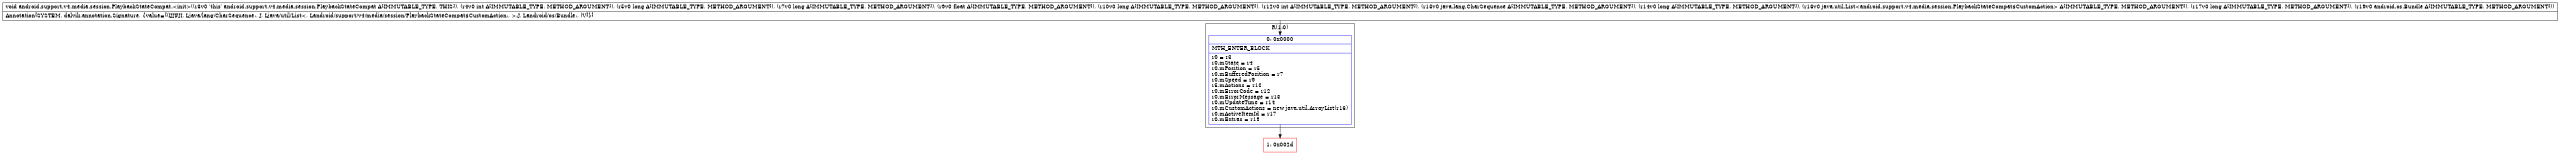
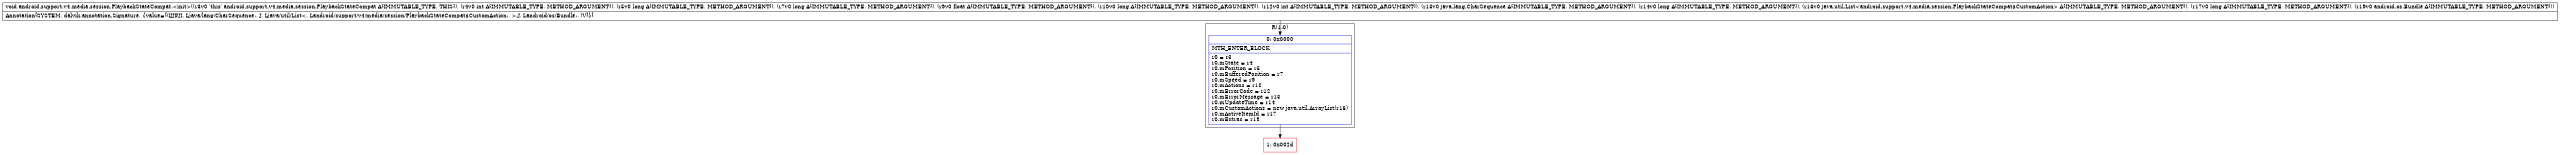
(1237, 86) -> (1237, 86)
